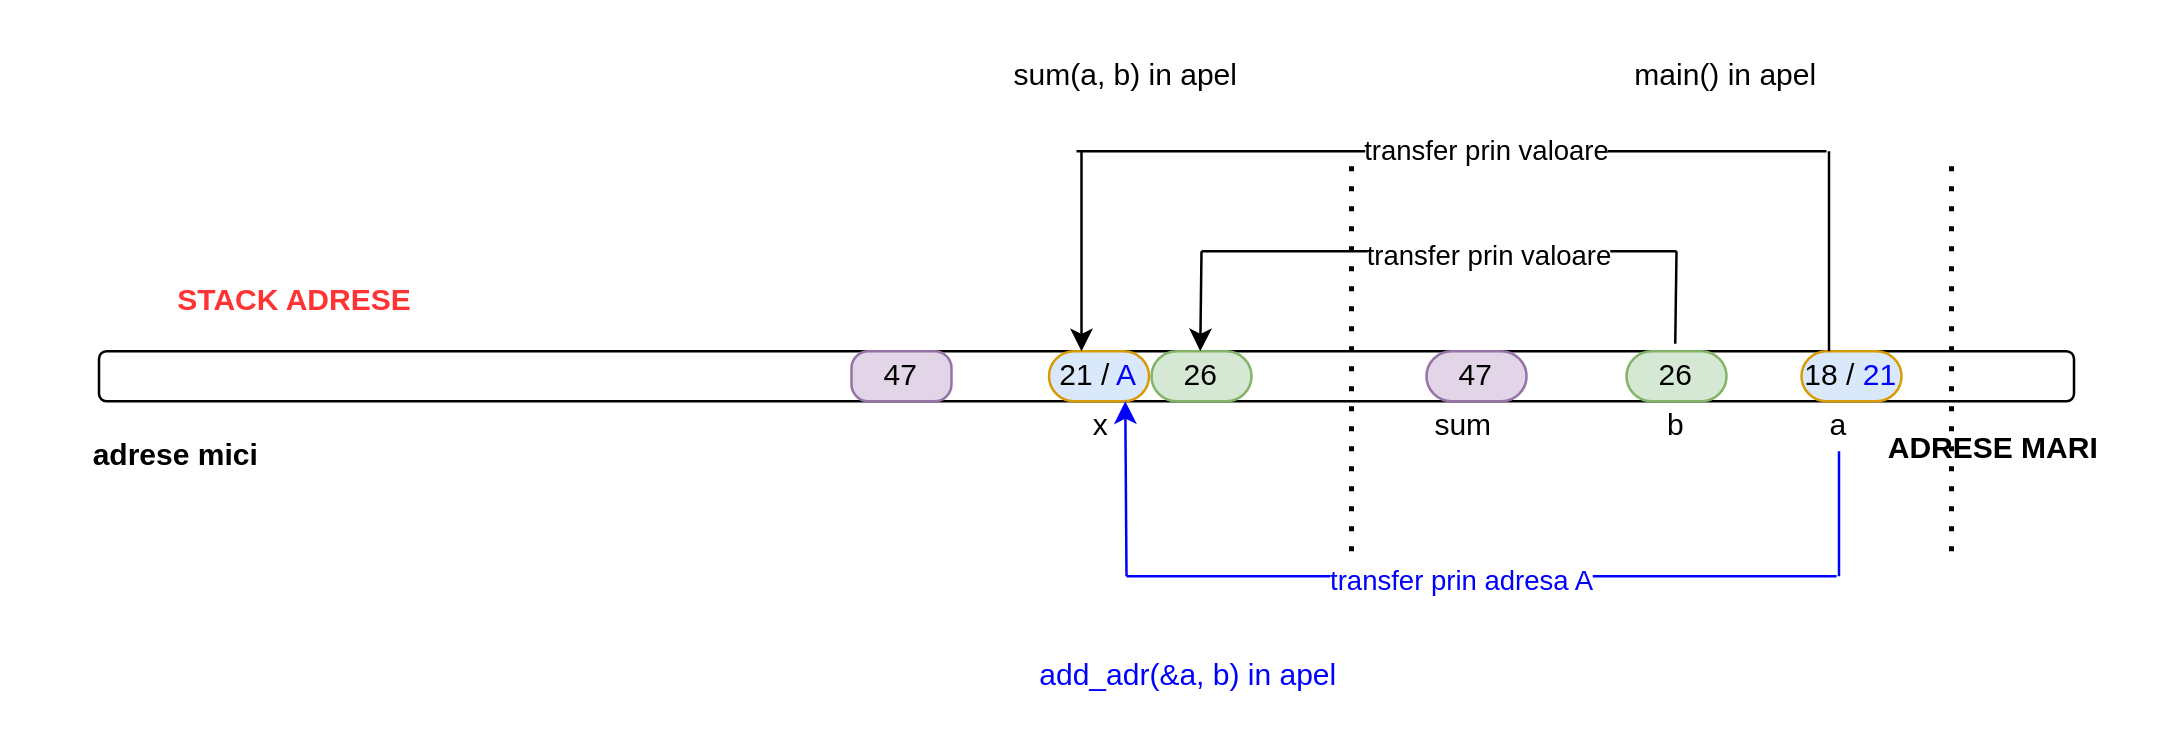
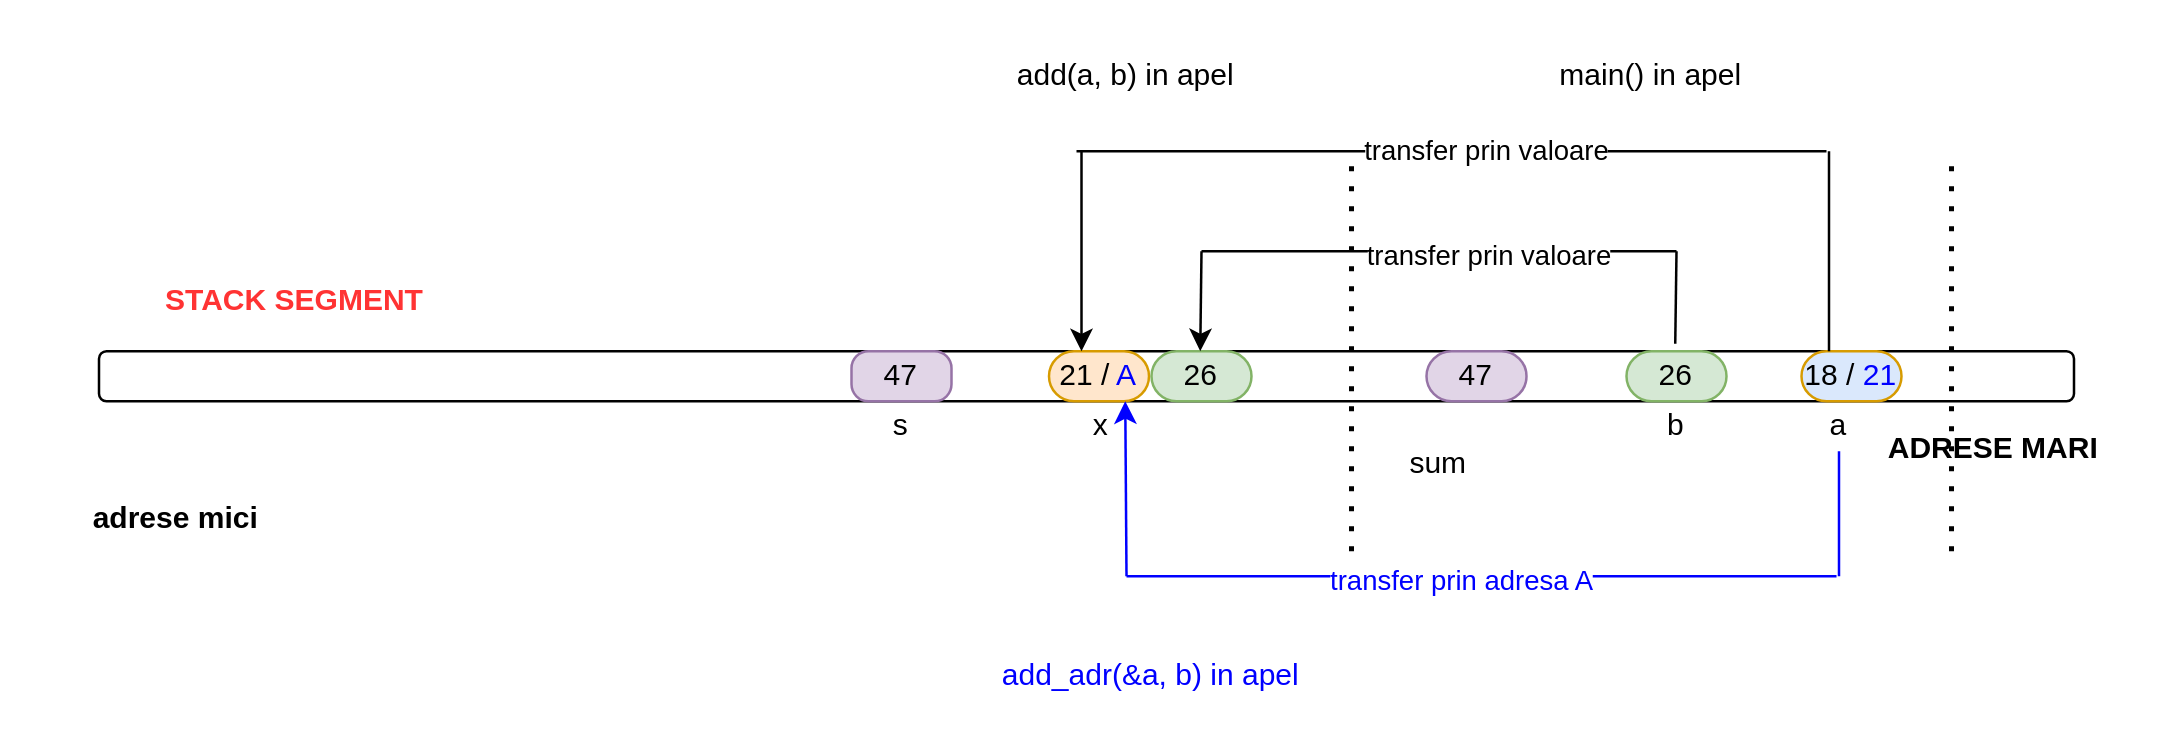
(1126, 76) -> (1126, 76)
(1726, 76) -> (1651, 76)
(295, 301) -> (295, 301)
(1099, 376) -> (1099, 376)
none -> (901, 426)
(1464, 426) -> (1439, 464)
(176, 456) -> (176, 519)
(1189, 676) -> (1151, 676)
